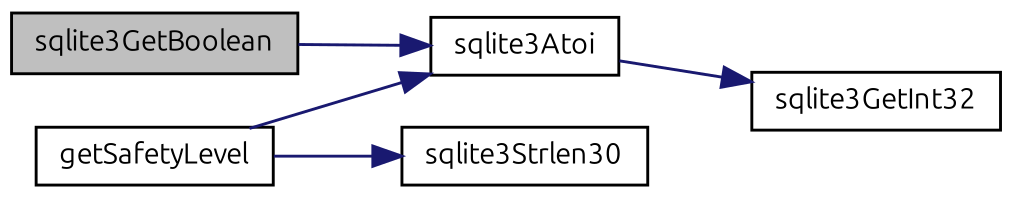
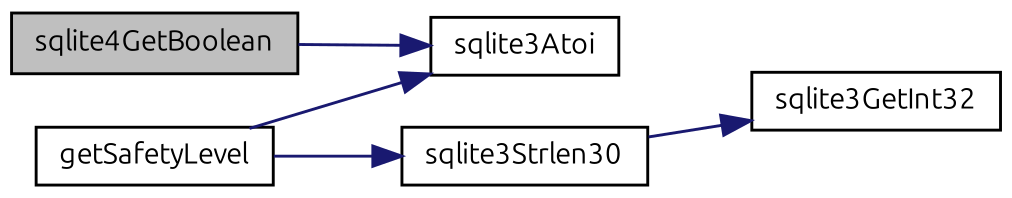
(155, 43) -> (155, 43)
(671, 69) -> (685, 131)
